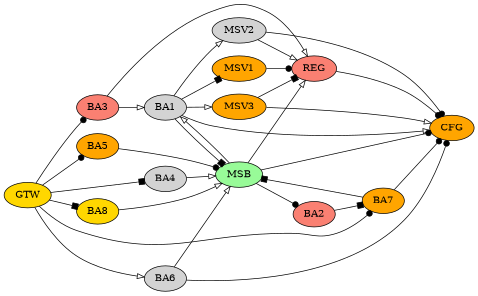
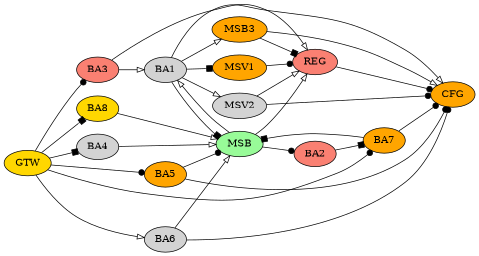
(239, 107) -> (240, 29)
(343, 152) -> (328, 186)
